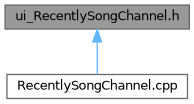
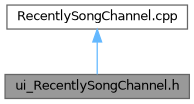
(97, 58) -> (97, 58)
